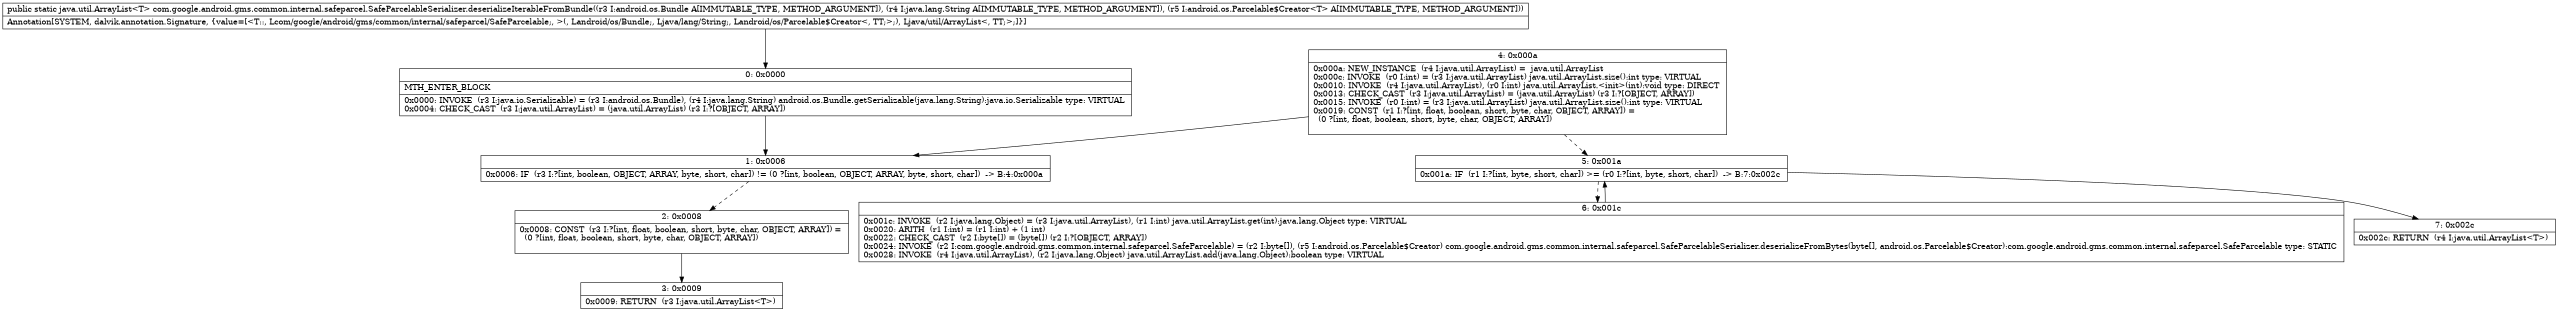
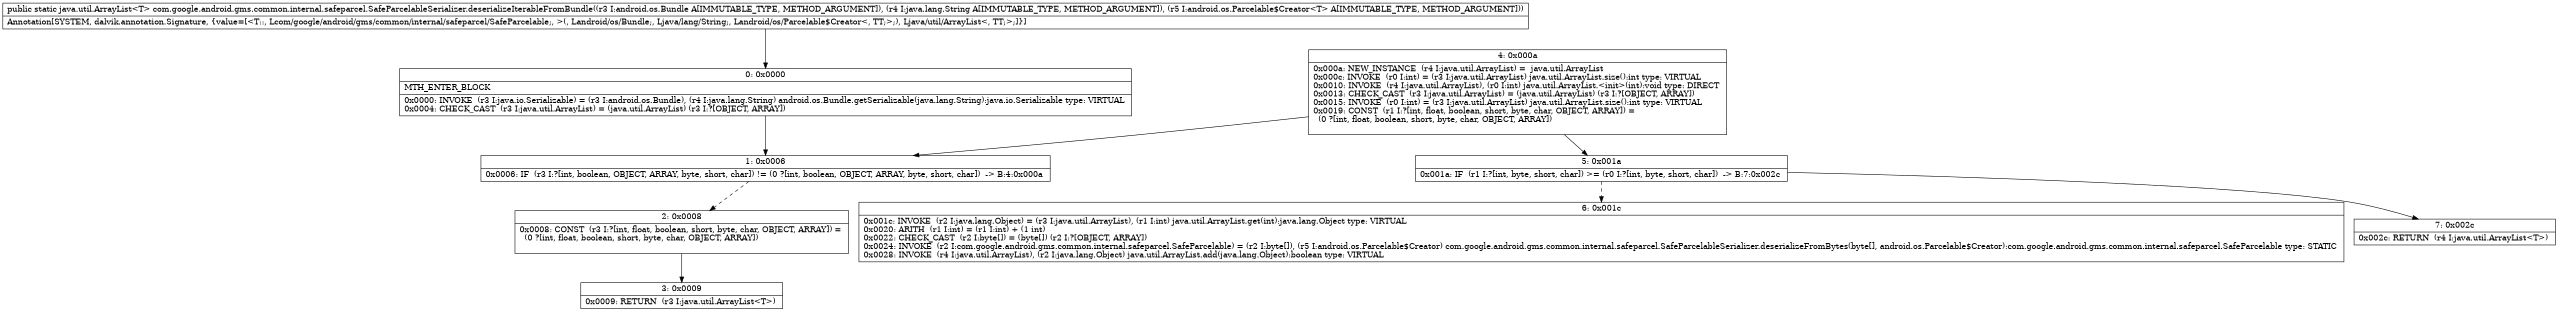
(1574, 143) -> (1574, 143)
(1605, 195) -> none
